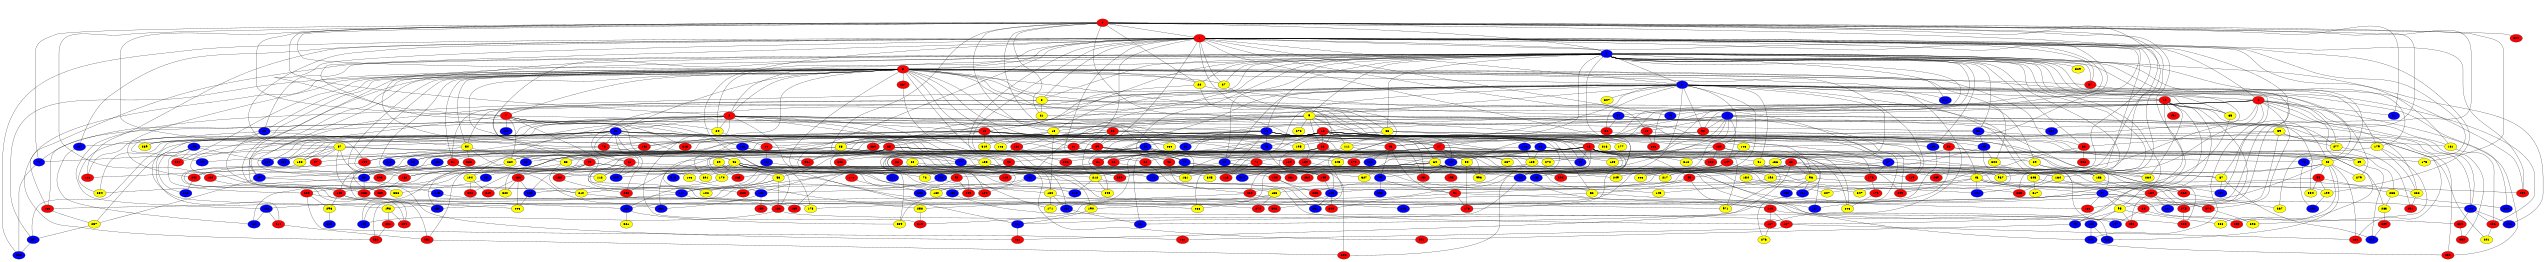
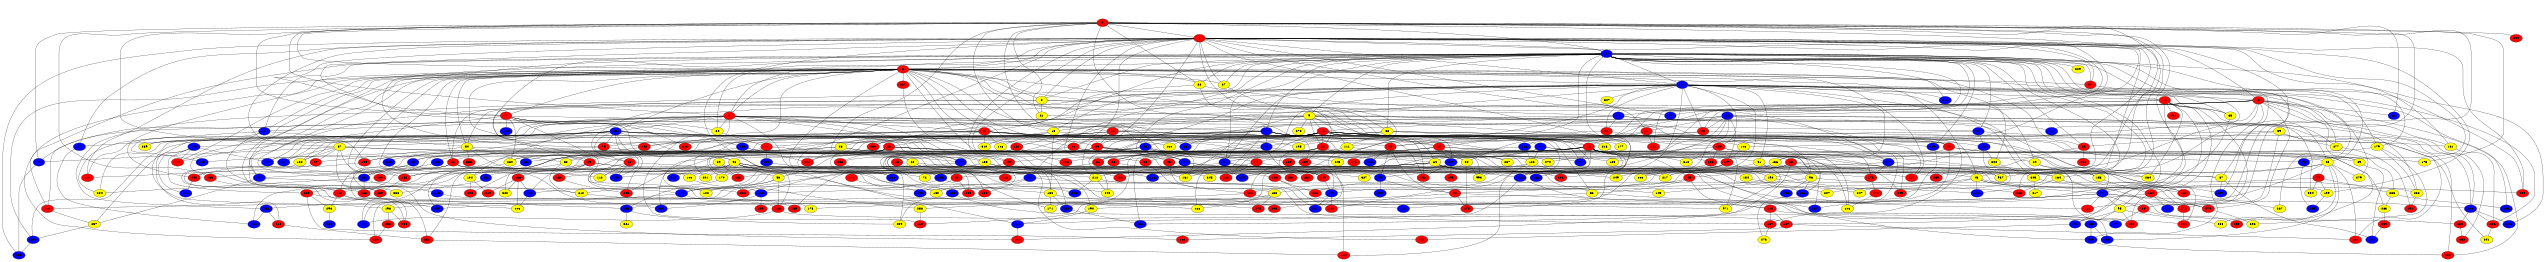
(1073, 123) -> (1242, 137)
none -> (1278, 136)
none -> (691, 151)
(798, 178) -> (712, 170)
